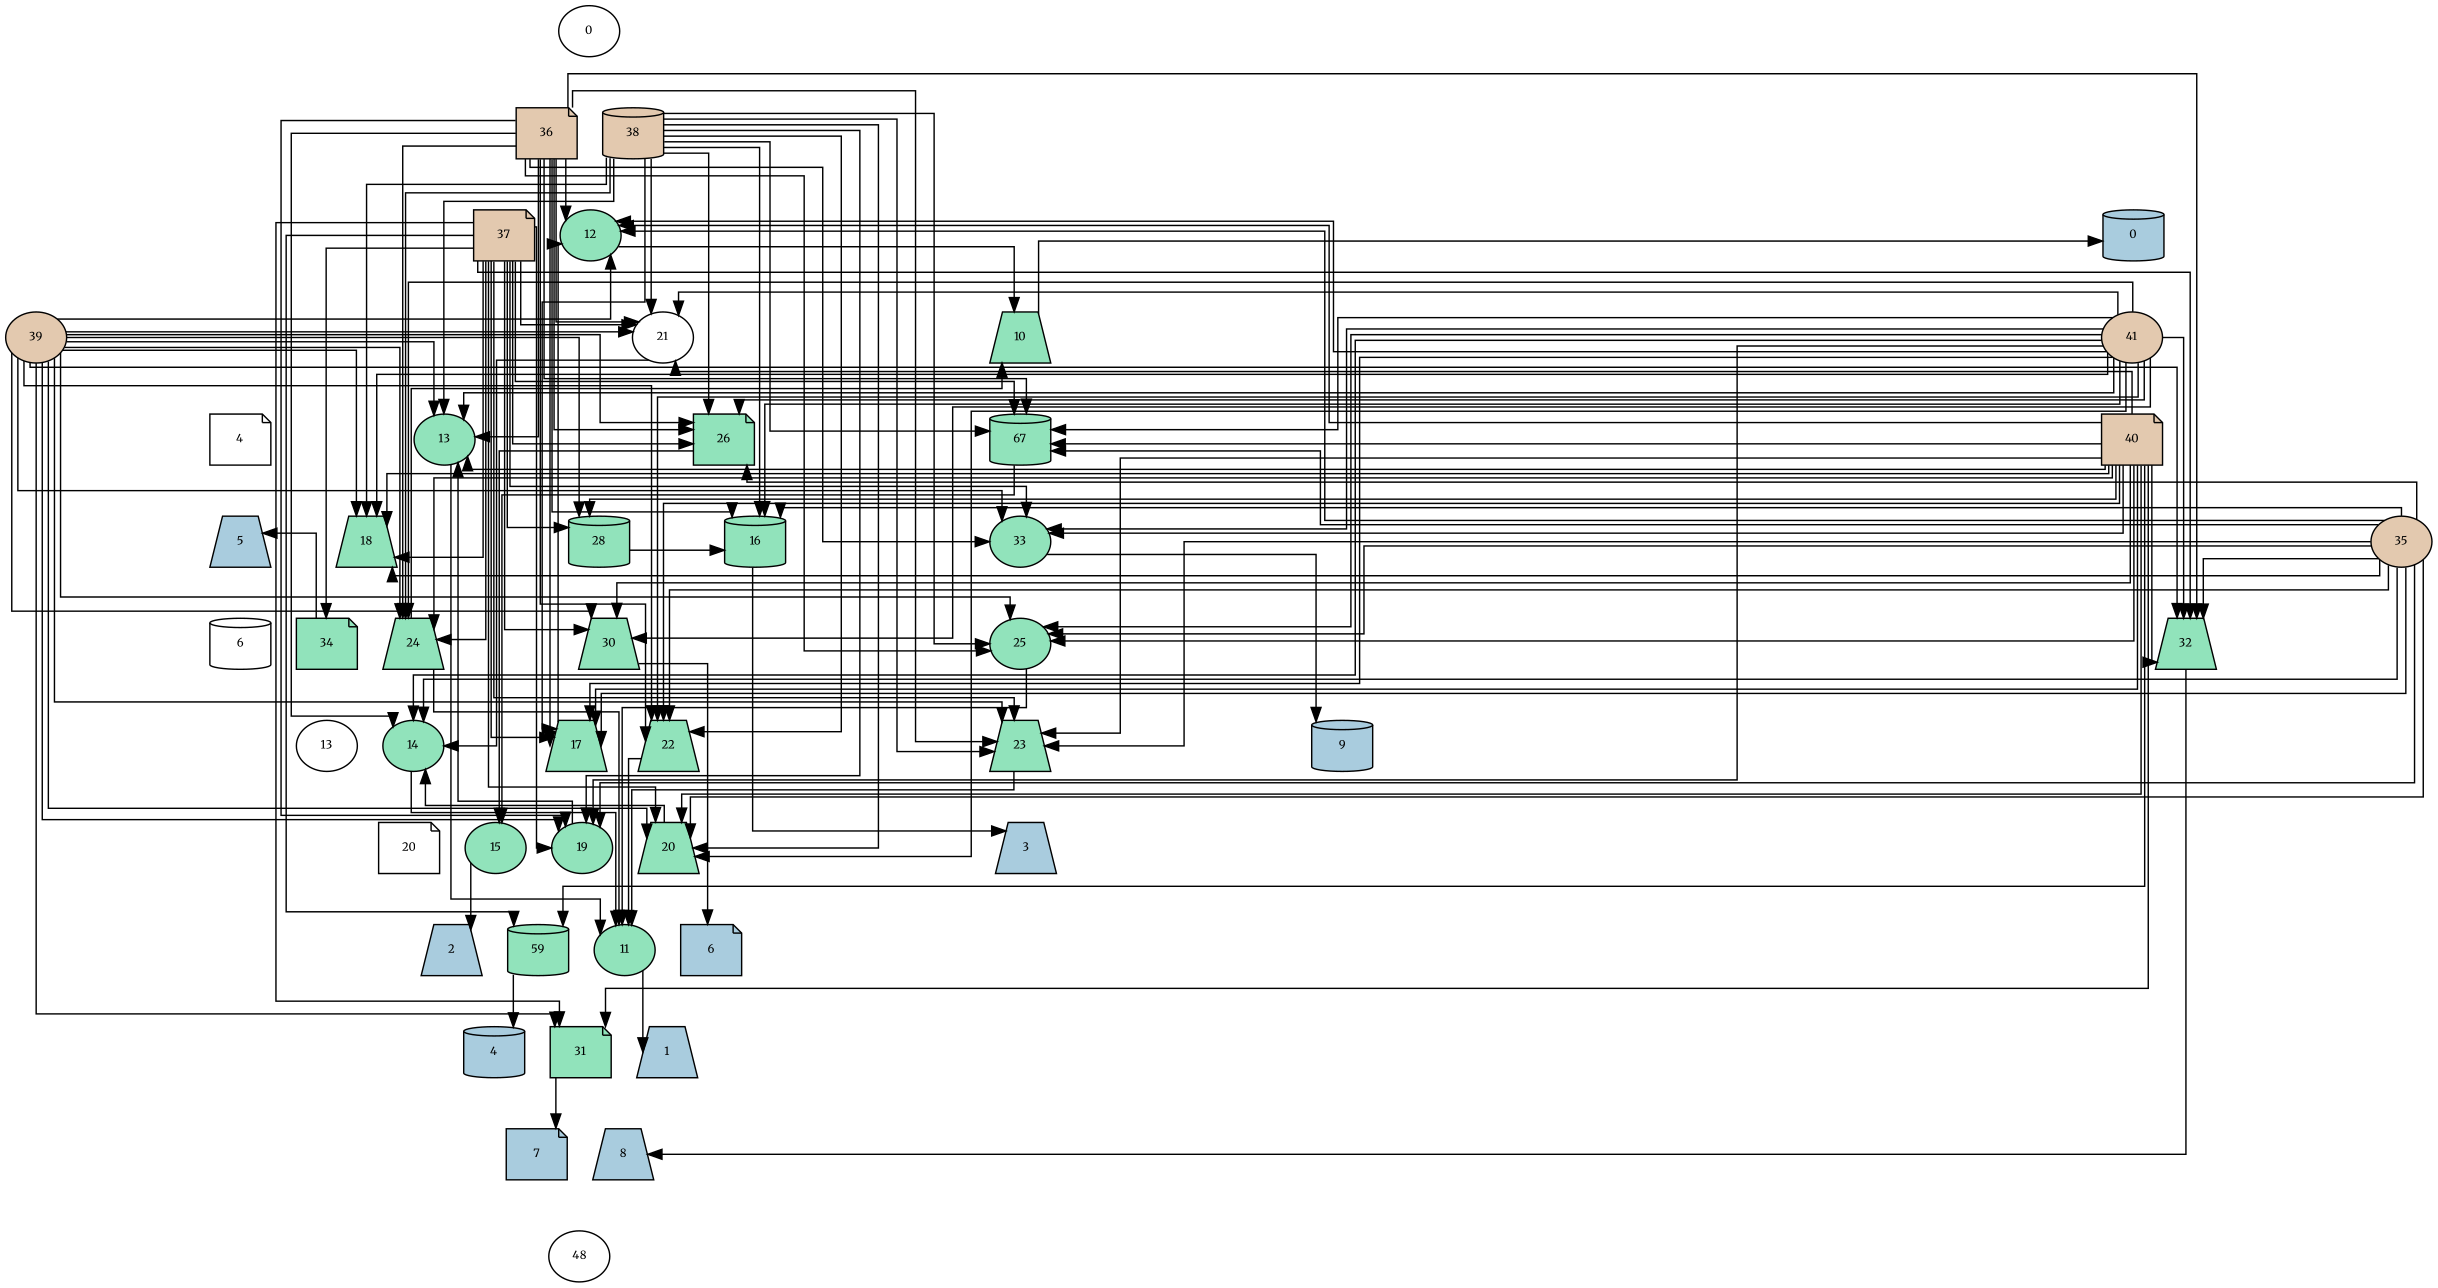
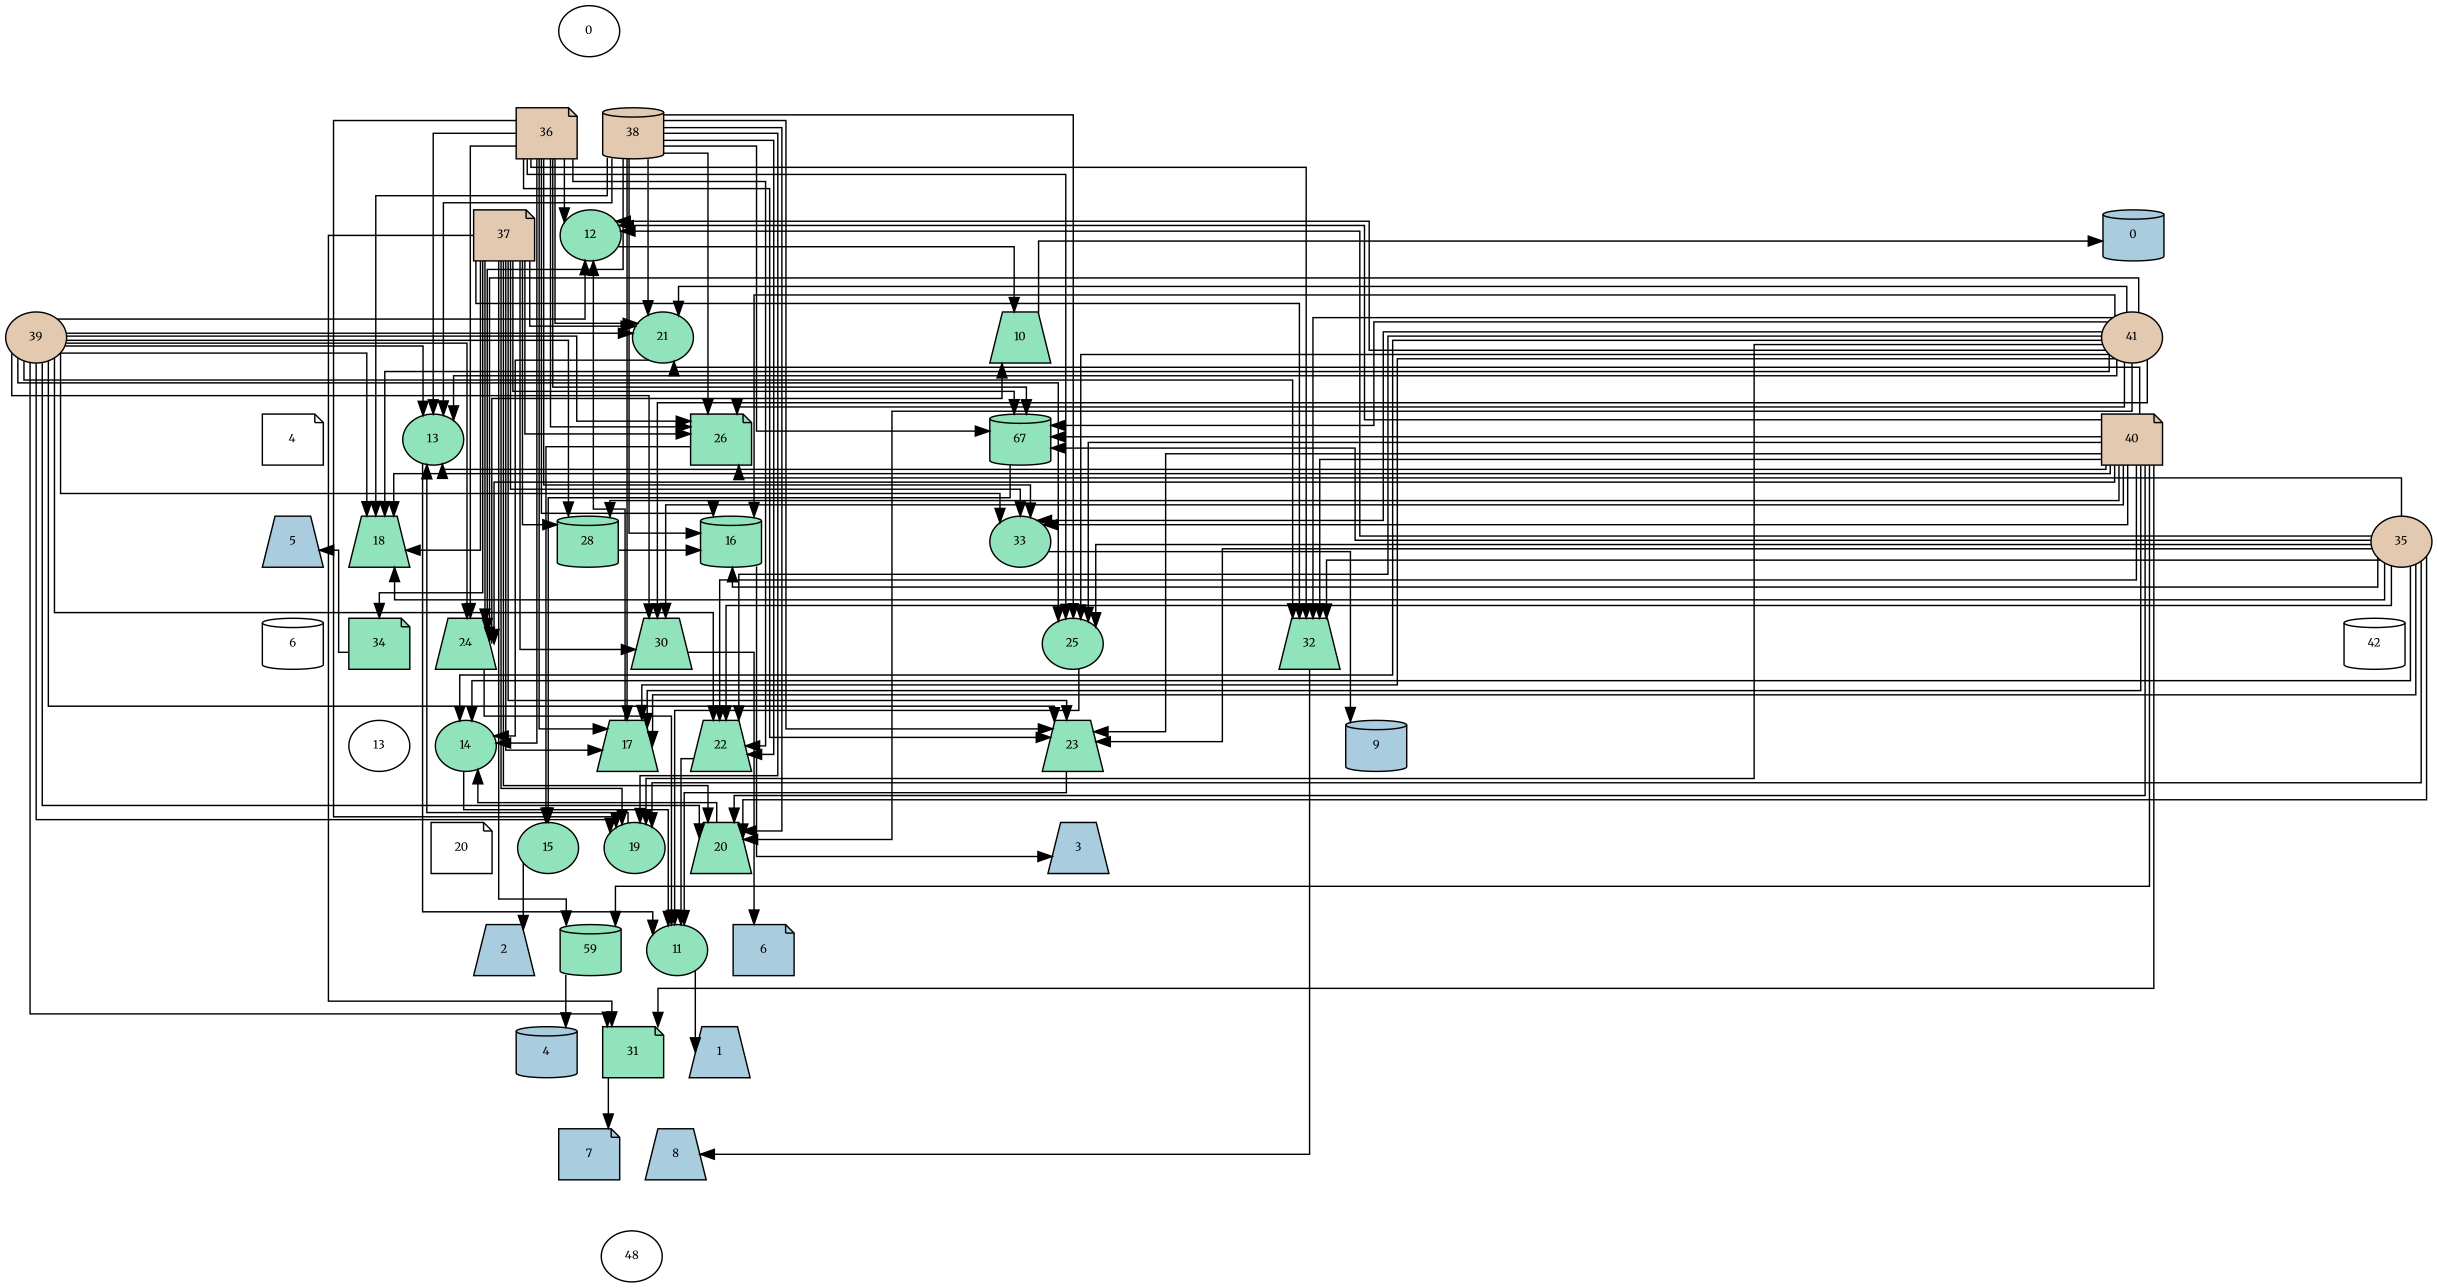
(663, 337) -> (663, 337)
none -> (2375, 644)
